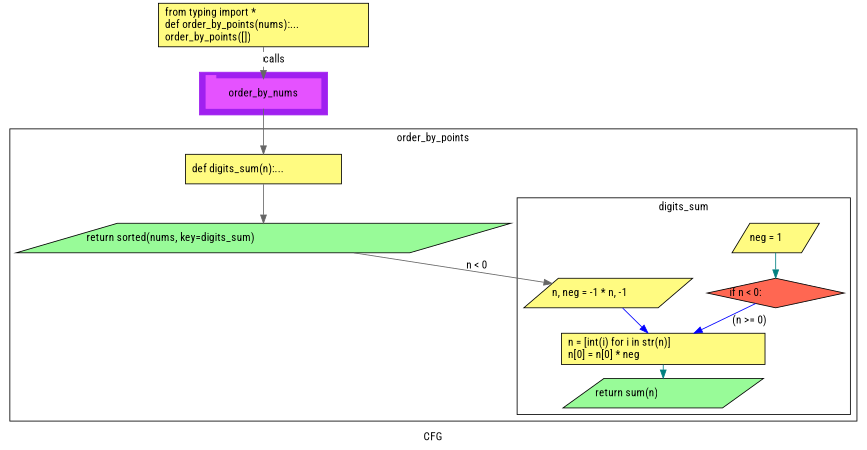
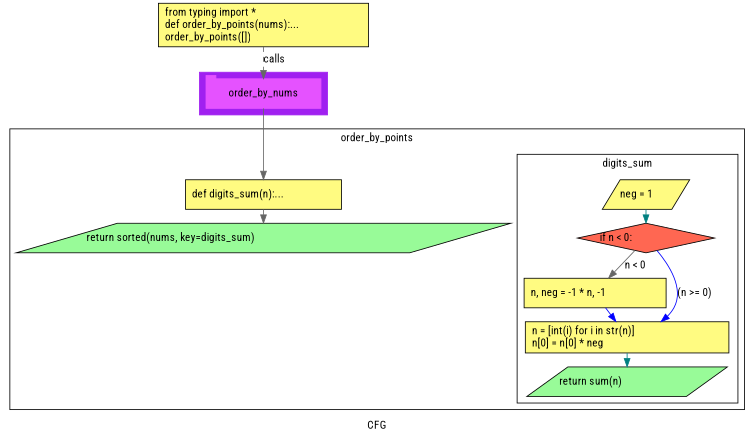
(449, 268) -> (625, 261)
(608, 293) -> (595, 293)
